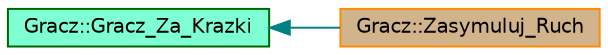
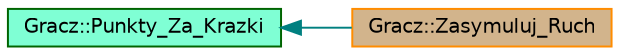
(139, 28) -> (144, 28)
